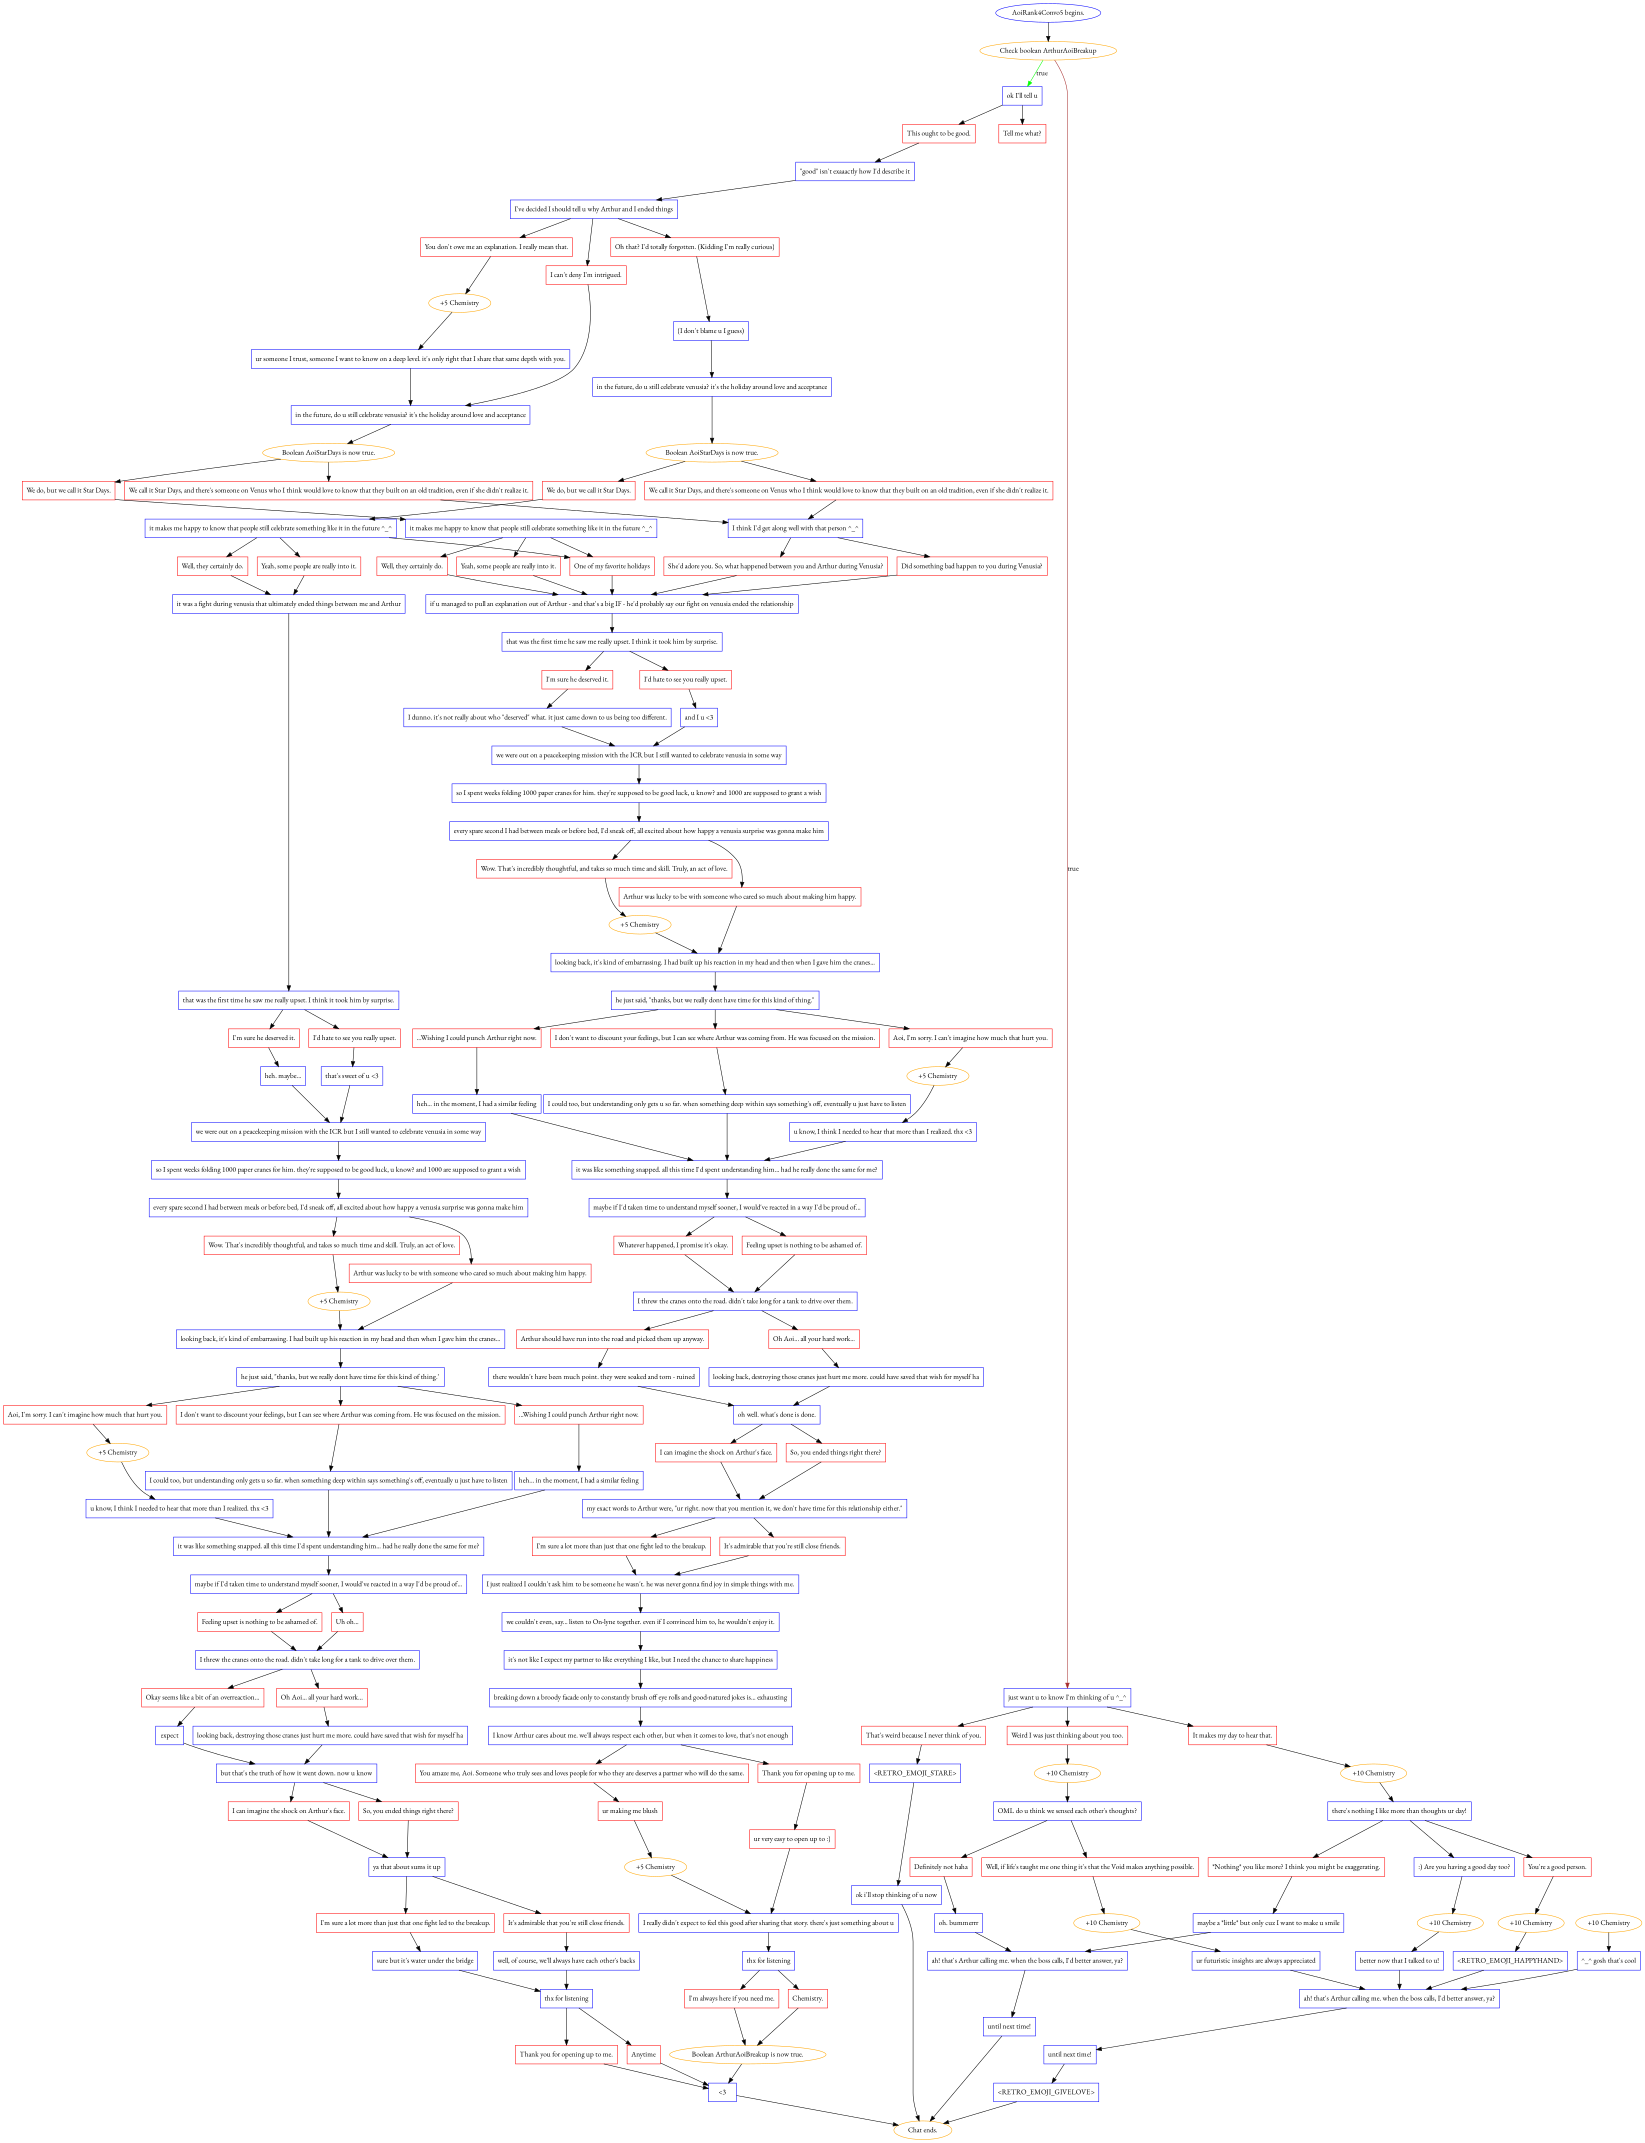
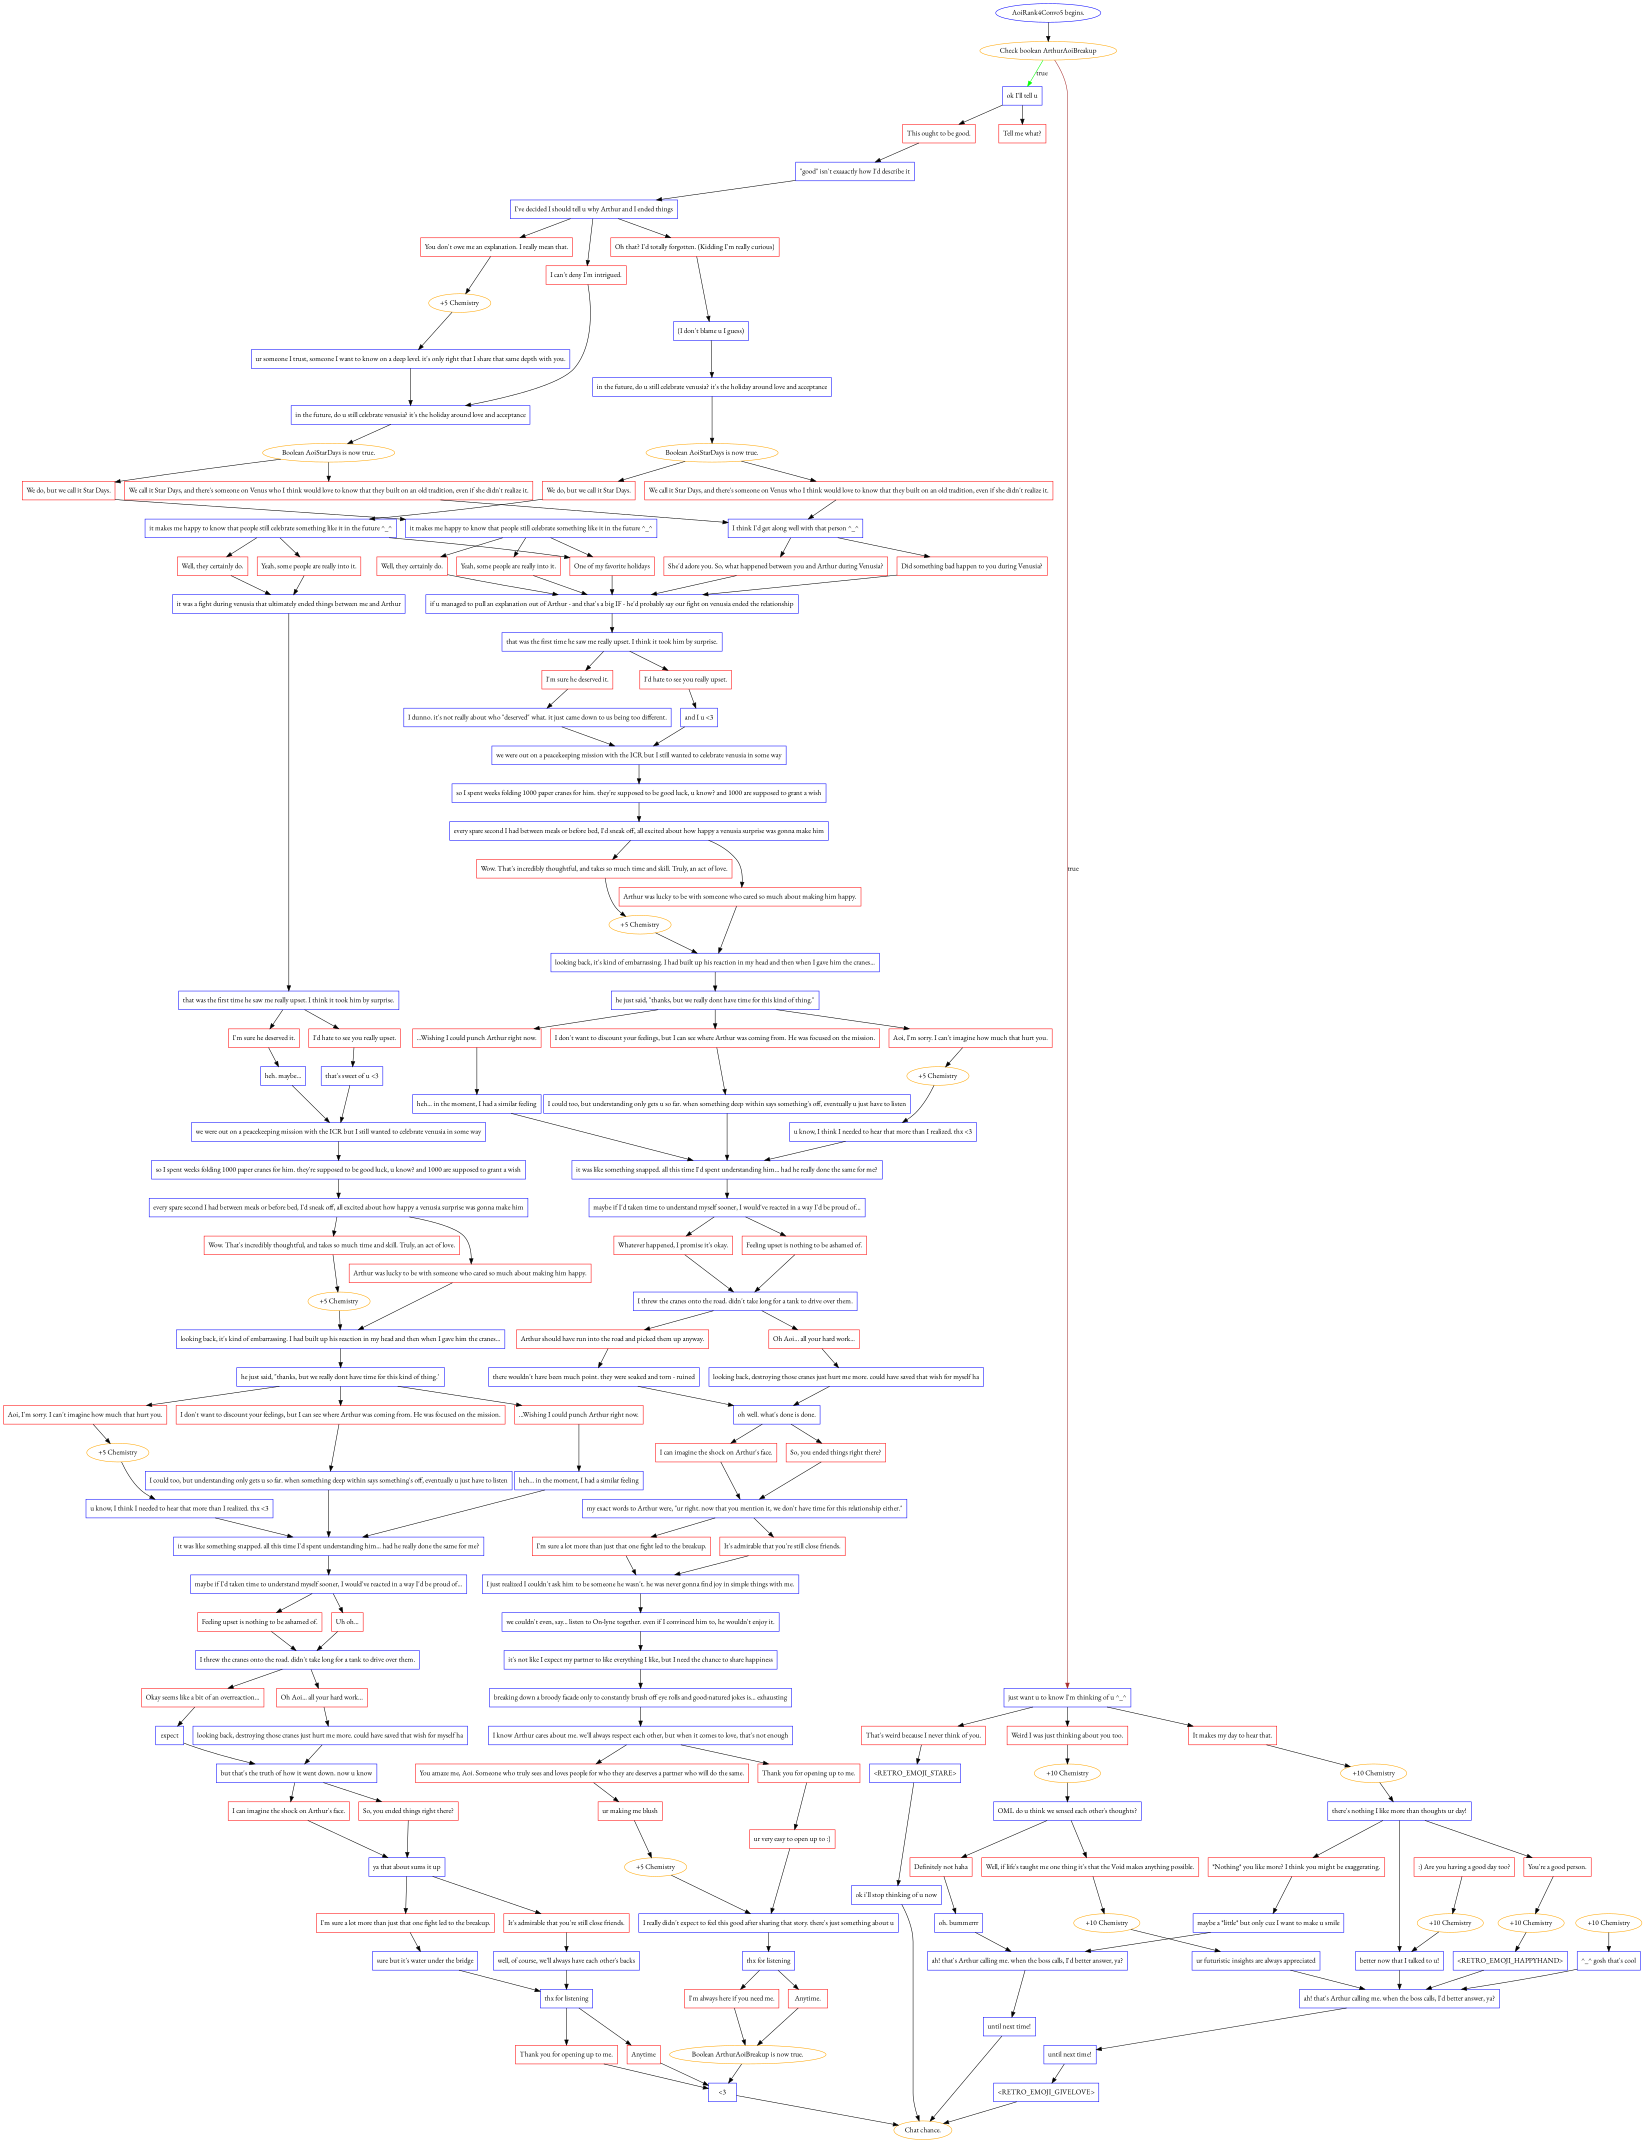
(1430, 1837) -> (1400, 1883)
(1464, 1867) -> (1464, 1867)
(808, 1999) -> (808, 1999)
(923, 2130) -> (923, 2130)
